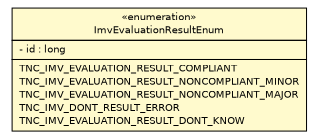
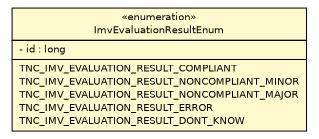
(100, 108) -> (116, 108)
